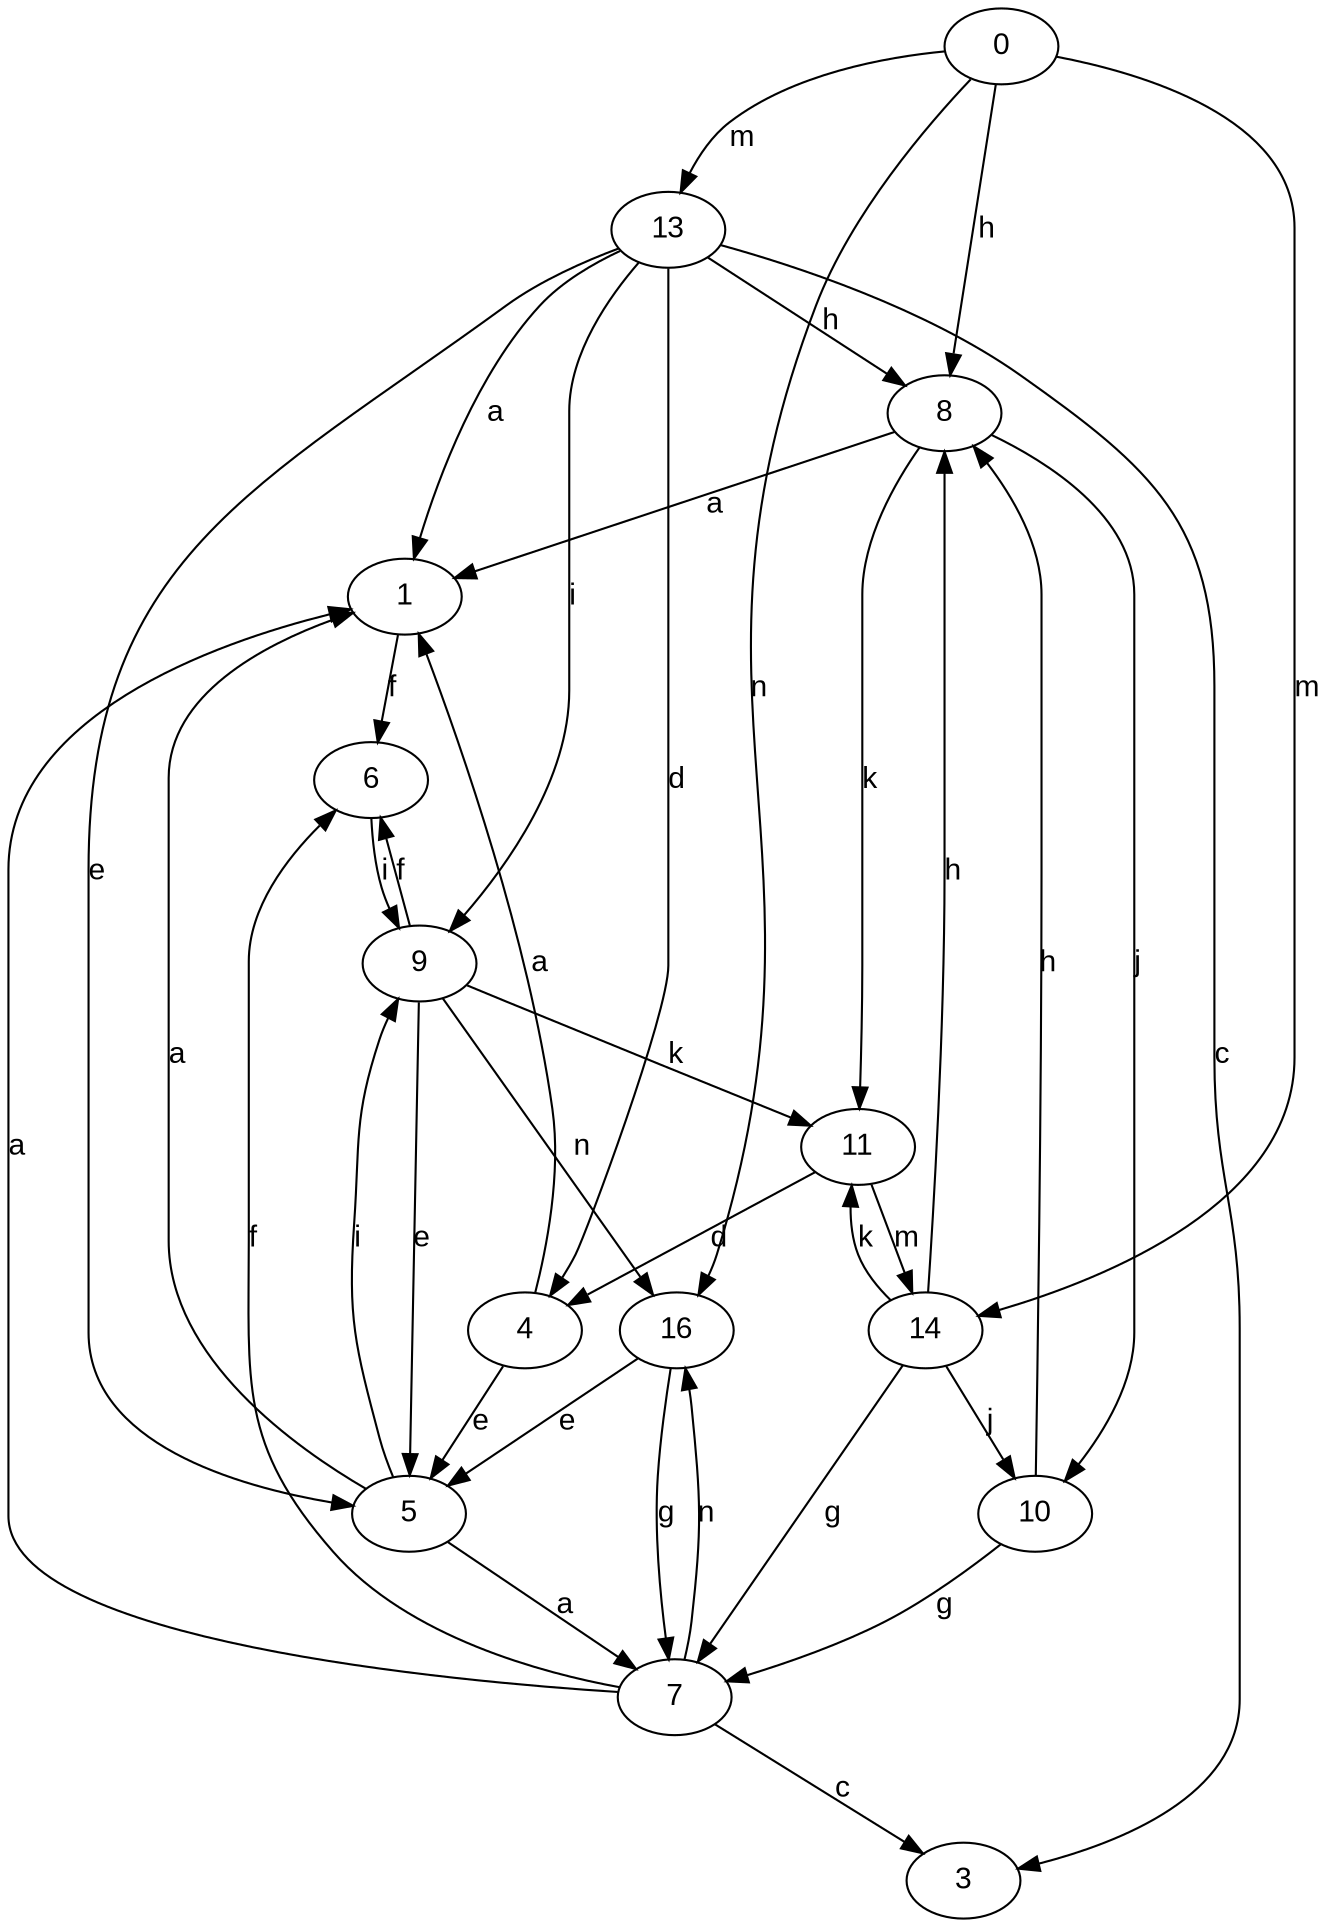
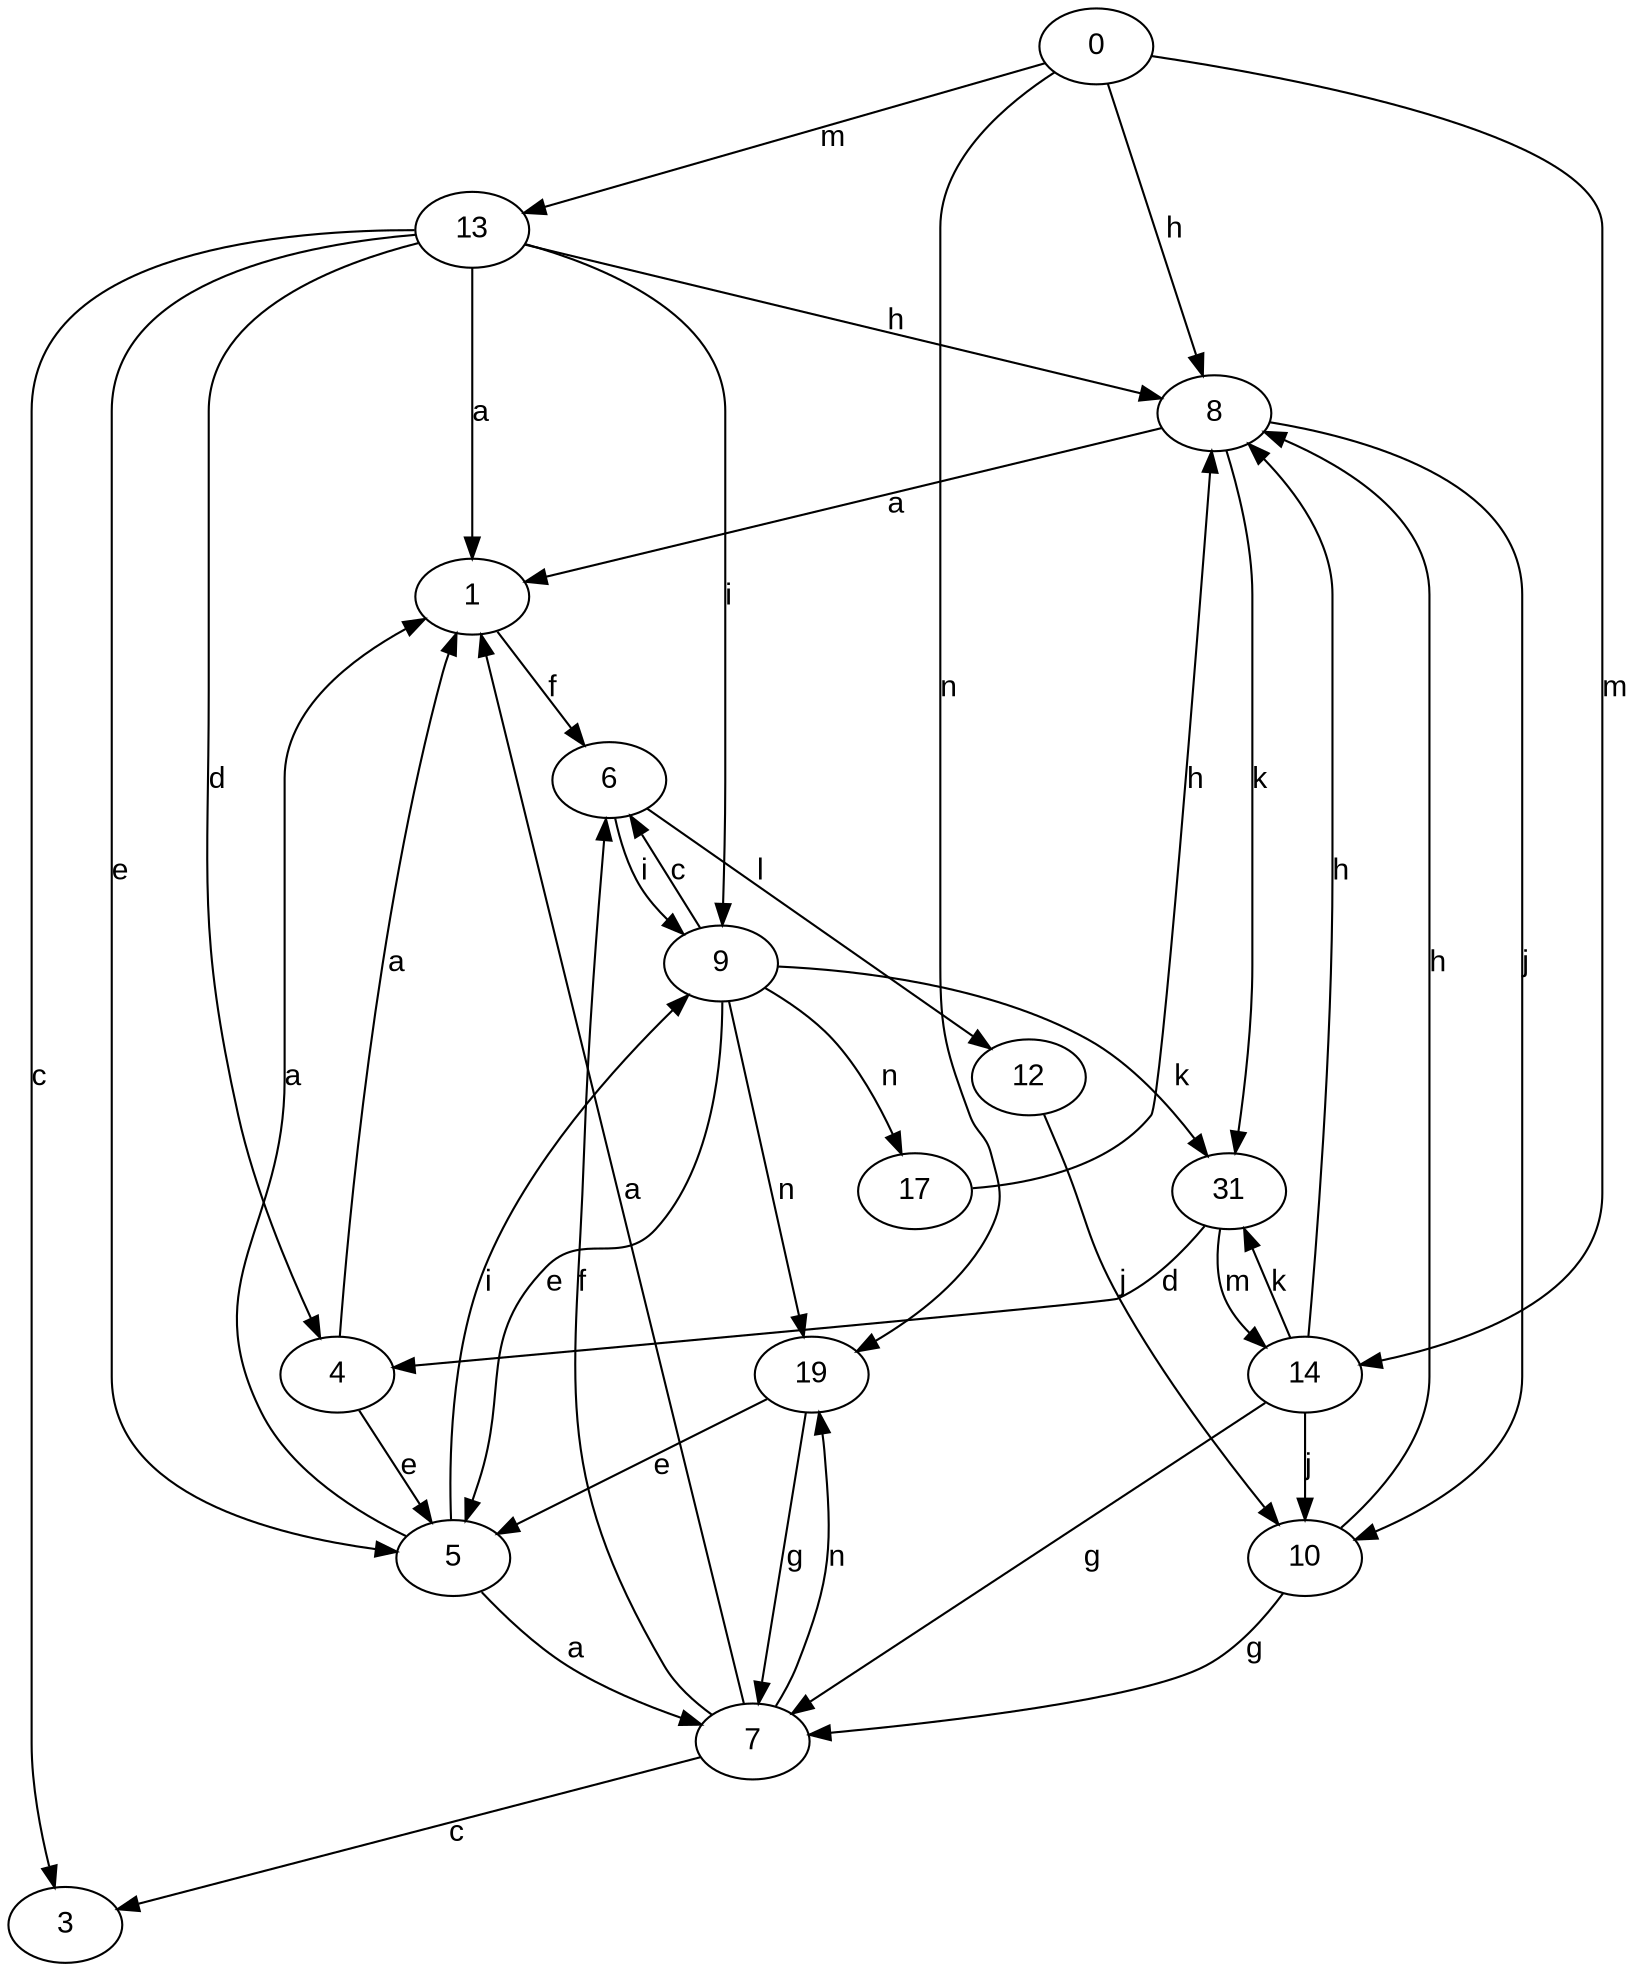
(401, 872) -> (678, 872)
none -> (1029, 1077)
(858, 1147) -> (1229, 1191)
none -> (915, 1191)
(677, 1330) -> (812, 1375)
